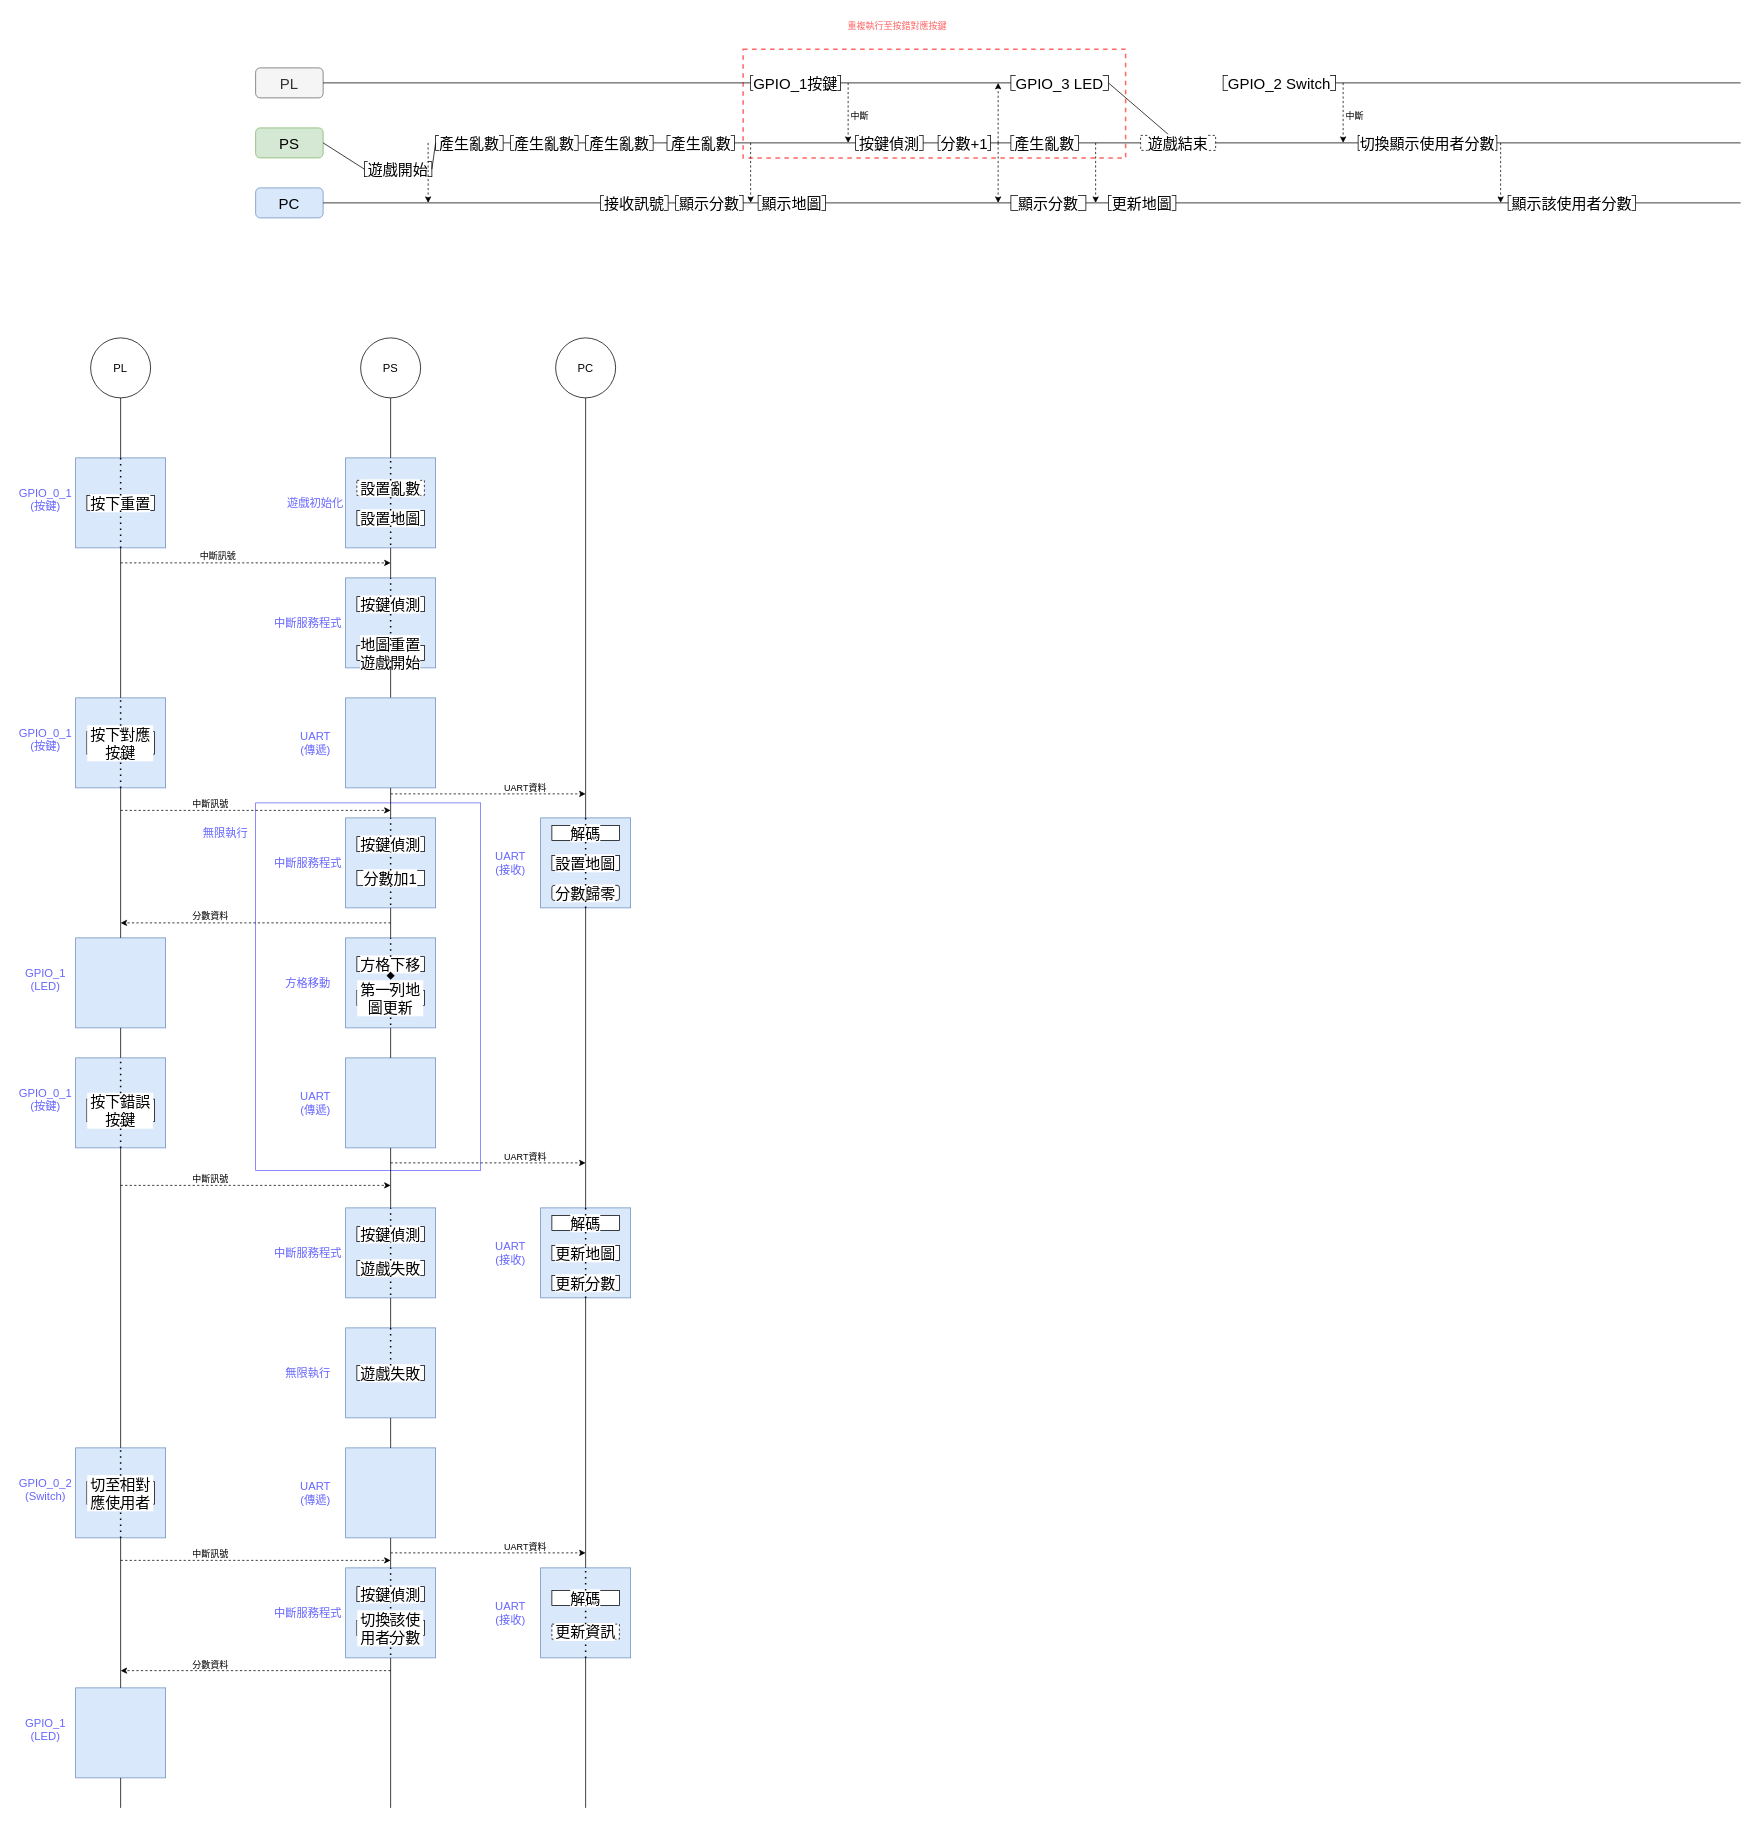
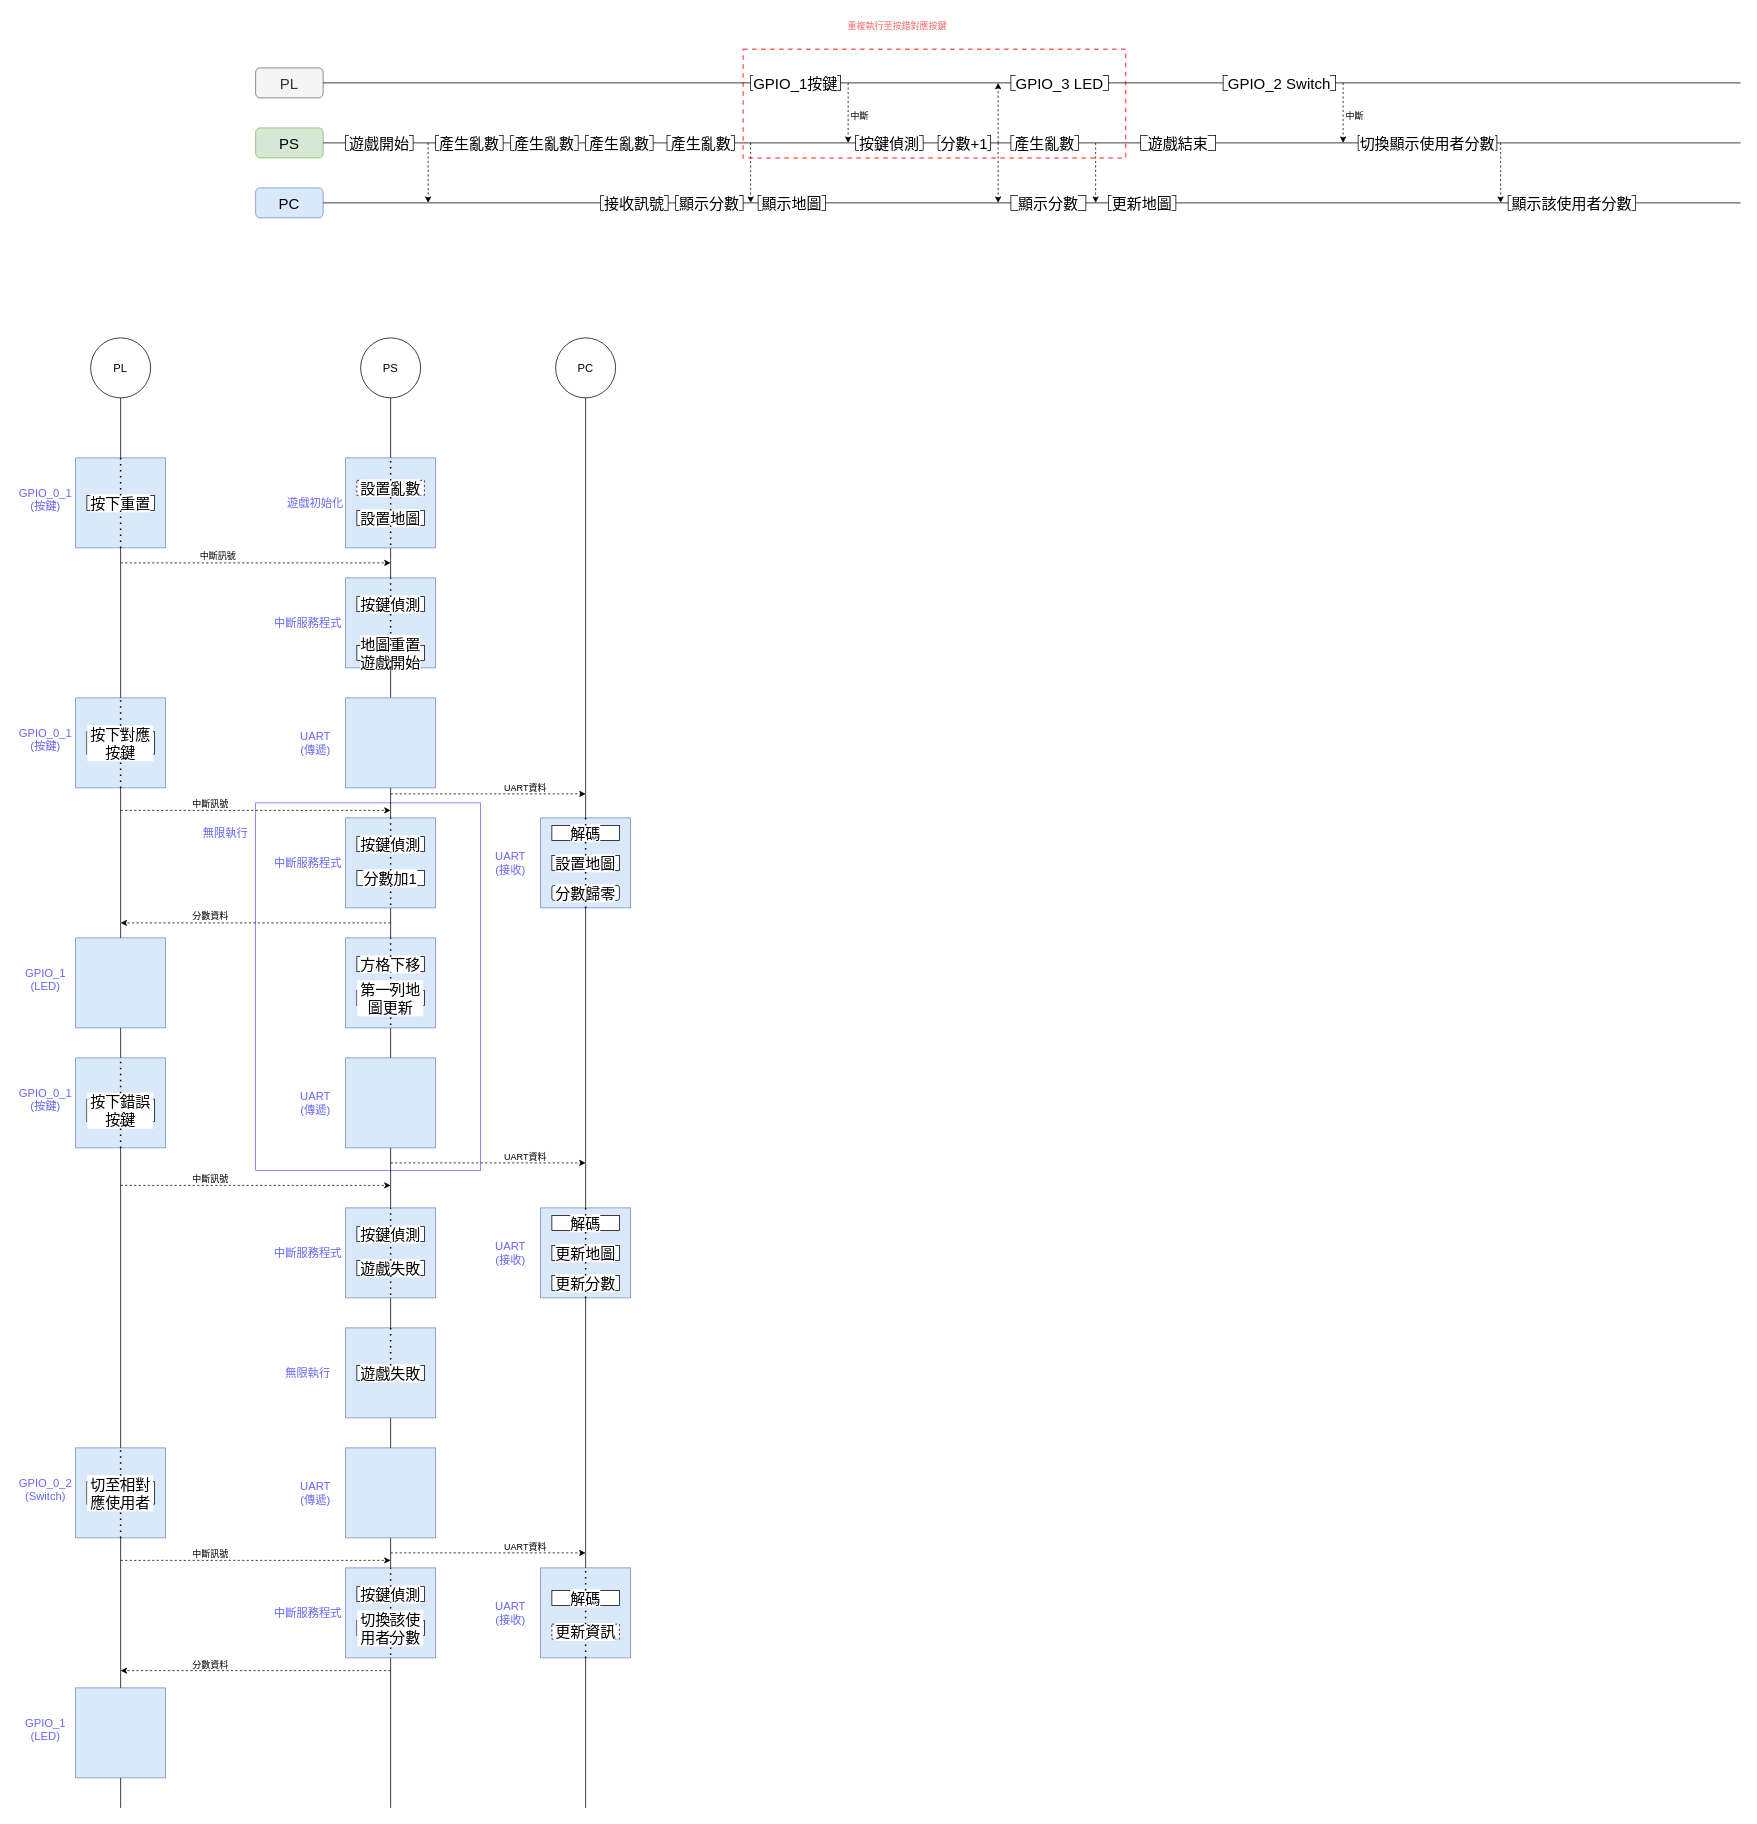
(1139, 109) -> (1166, 83)
(1178, 143) -> (1178, 143)
(398, 169) -> (379, 143)
(390, 980) -> (390, 976)
(308, 983) -> none
